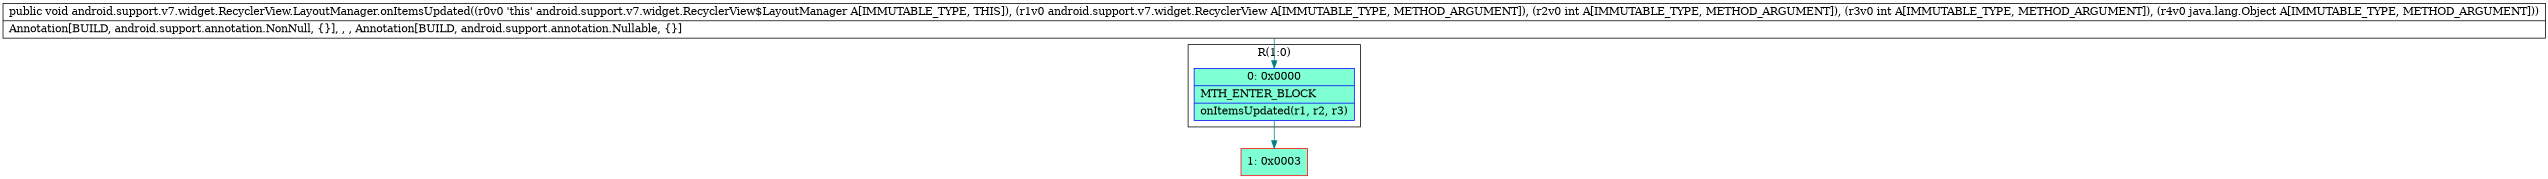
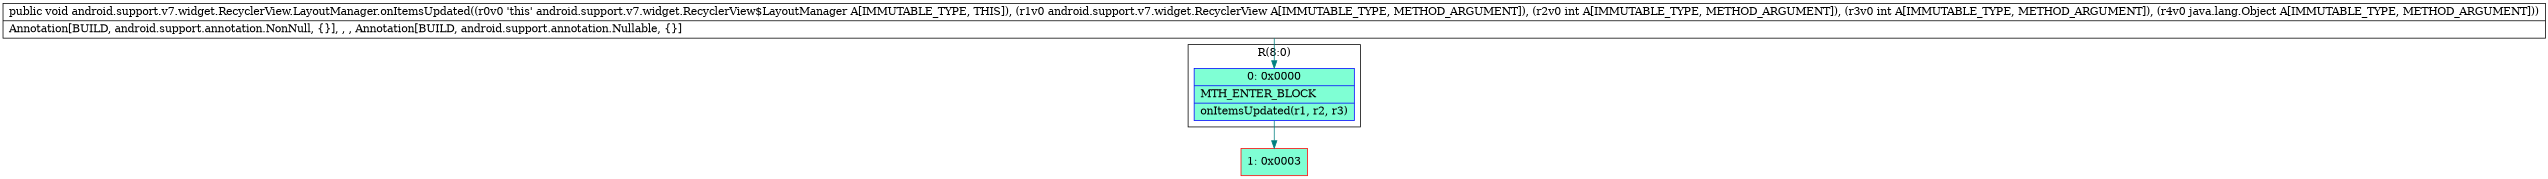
(1274, 53) -> (1274, 53)
